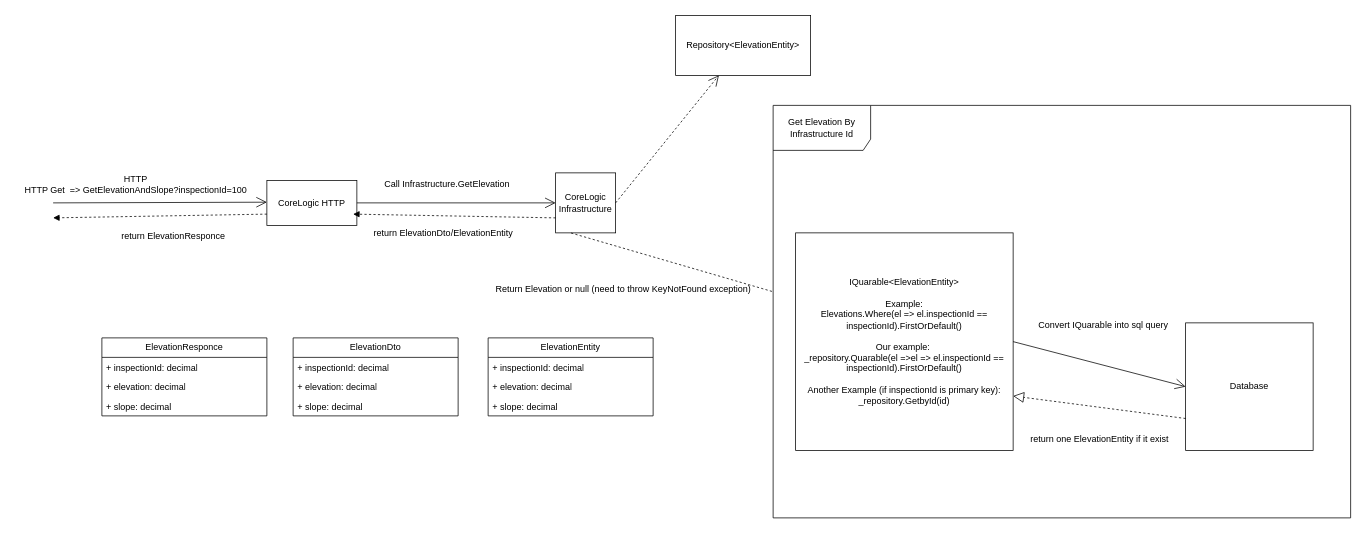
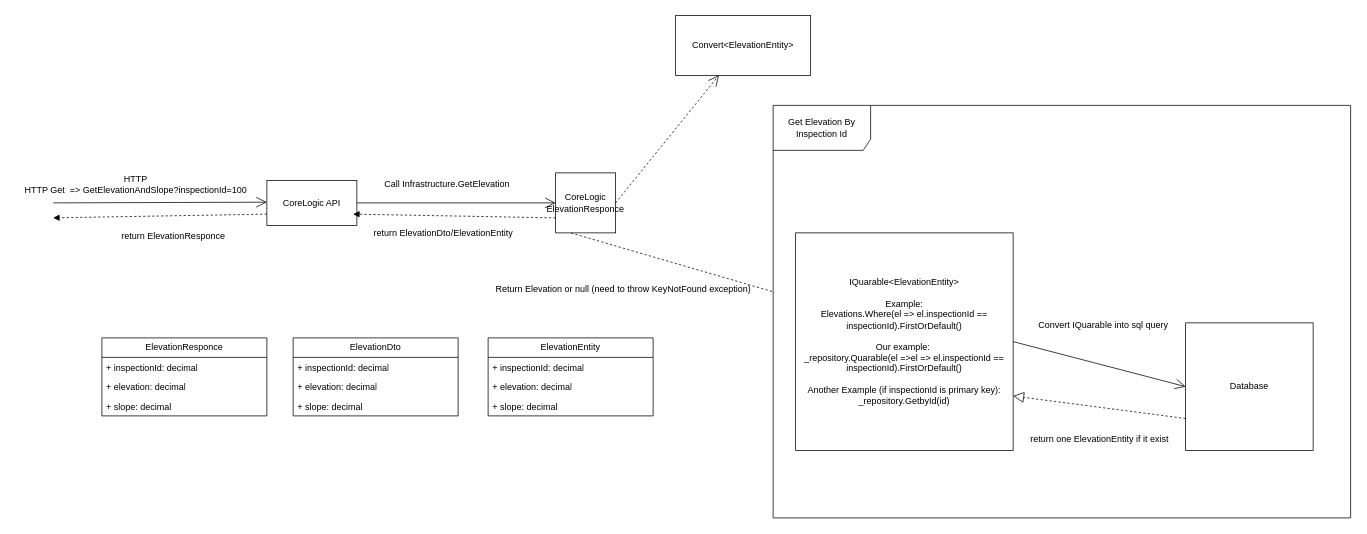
(743, 45) -> (743, 45)
(822, 128) -> (822, 128)
(312, 203) -> (312, 203)
(585, 203) -> (585, 203)
